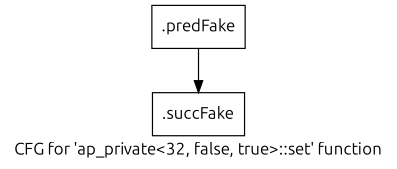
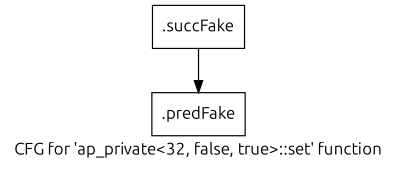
(199, 65) -> (199, 65)
